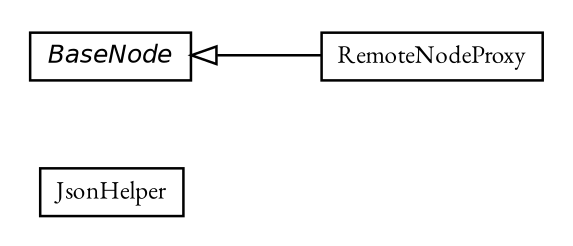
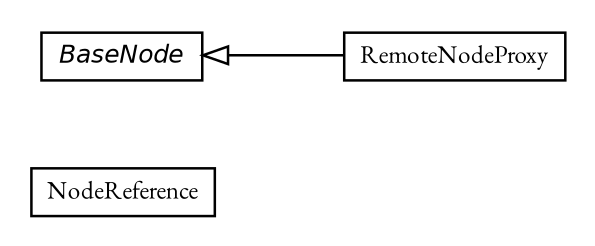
(111, 191) -> none
none -> (122, 191)
